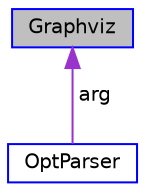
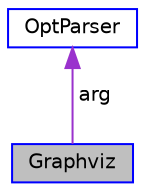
(73, 106) -> (73, 106)
